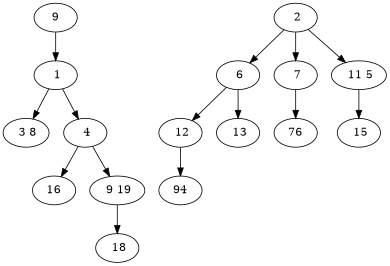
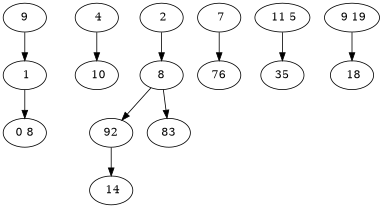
(296, 42) -> none
(324, 43) -> none
(238, 75) -> (162, 75)
(69, 100) -> none
(26, 133) -> (25, 133)
(180, 133) -> (111, 133)
(238, 133) -> (169, 133)
(359, 133) -> (282, 75)
(99, 158) -> none
(54, 190) -> (97, 75)
(180, 190) -> (111, 190)
